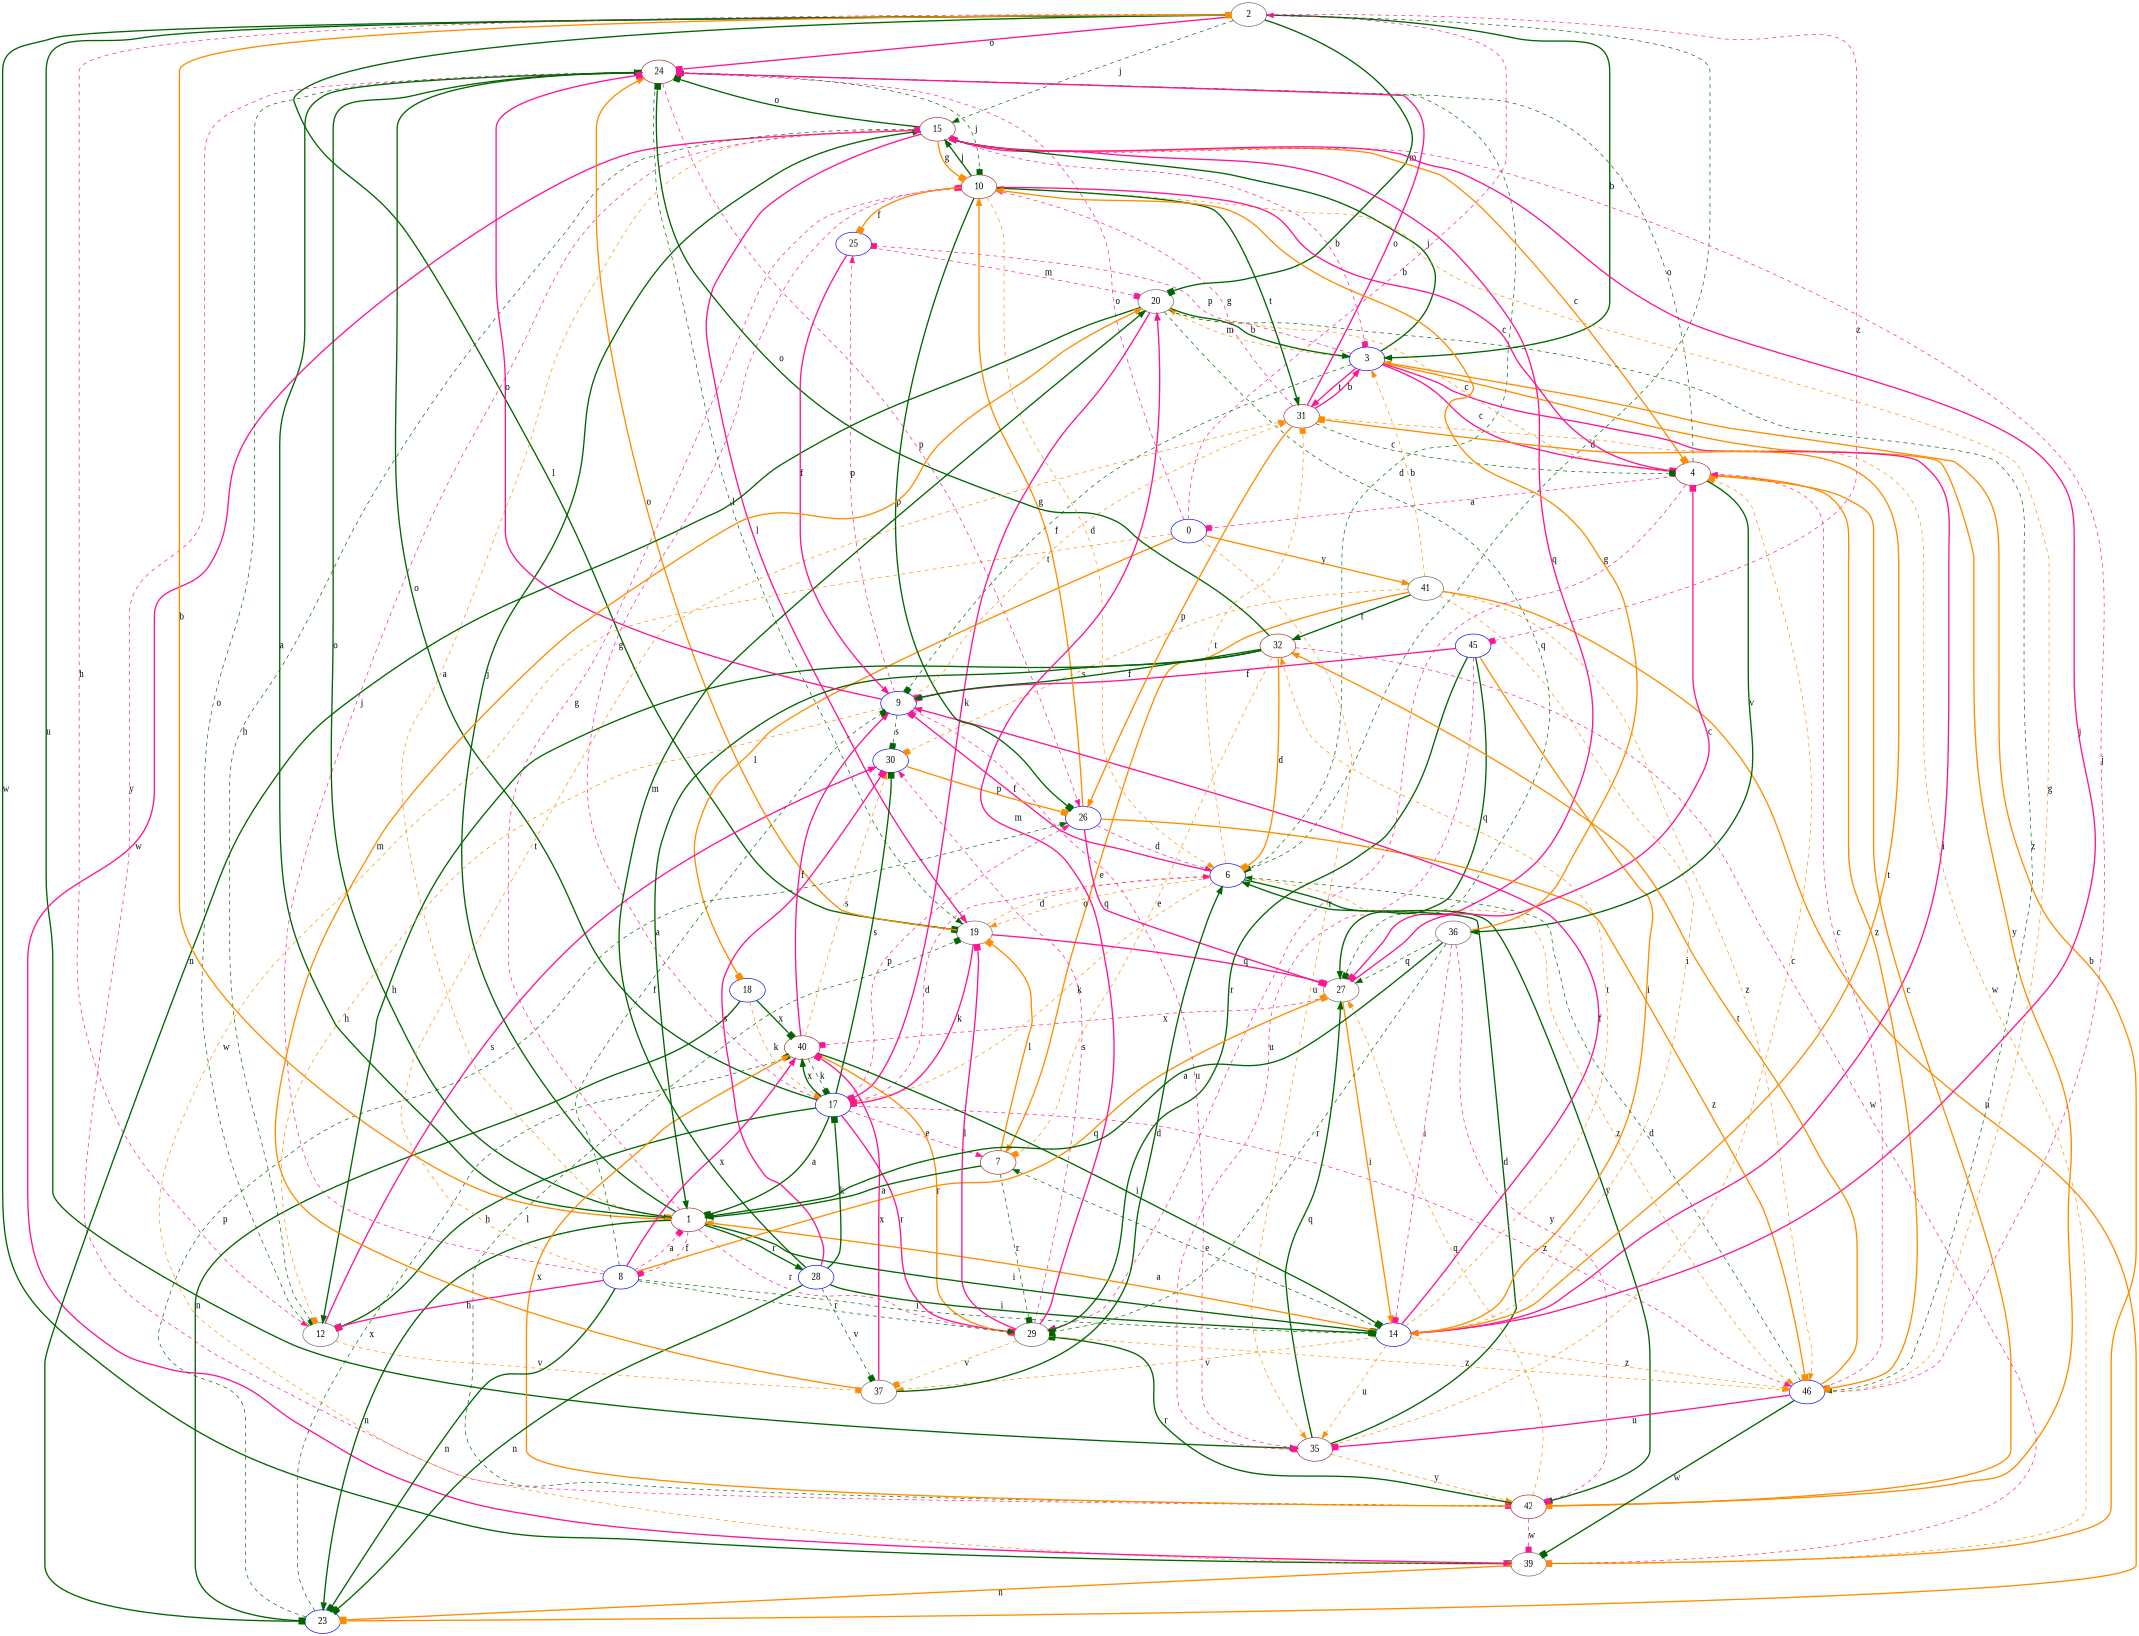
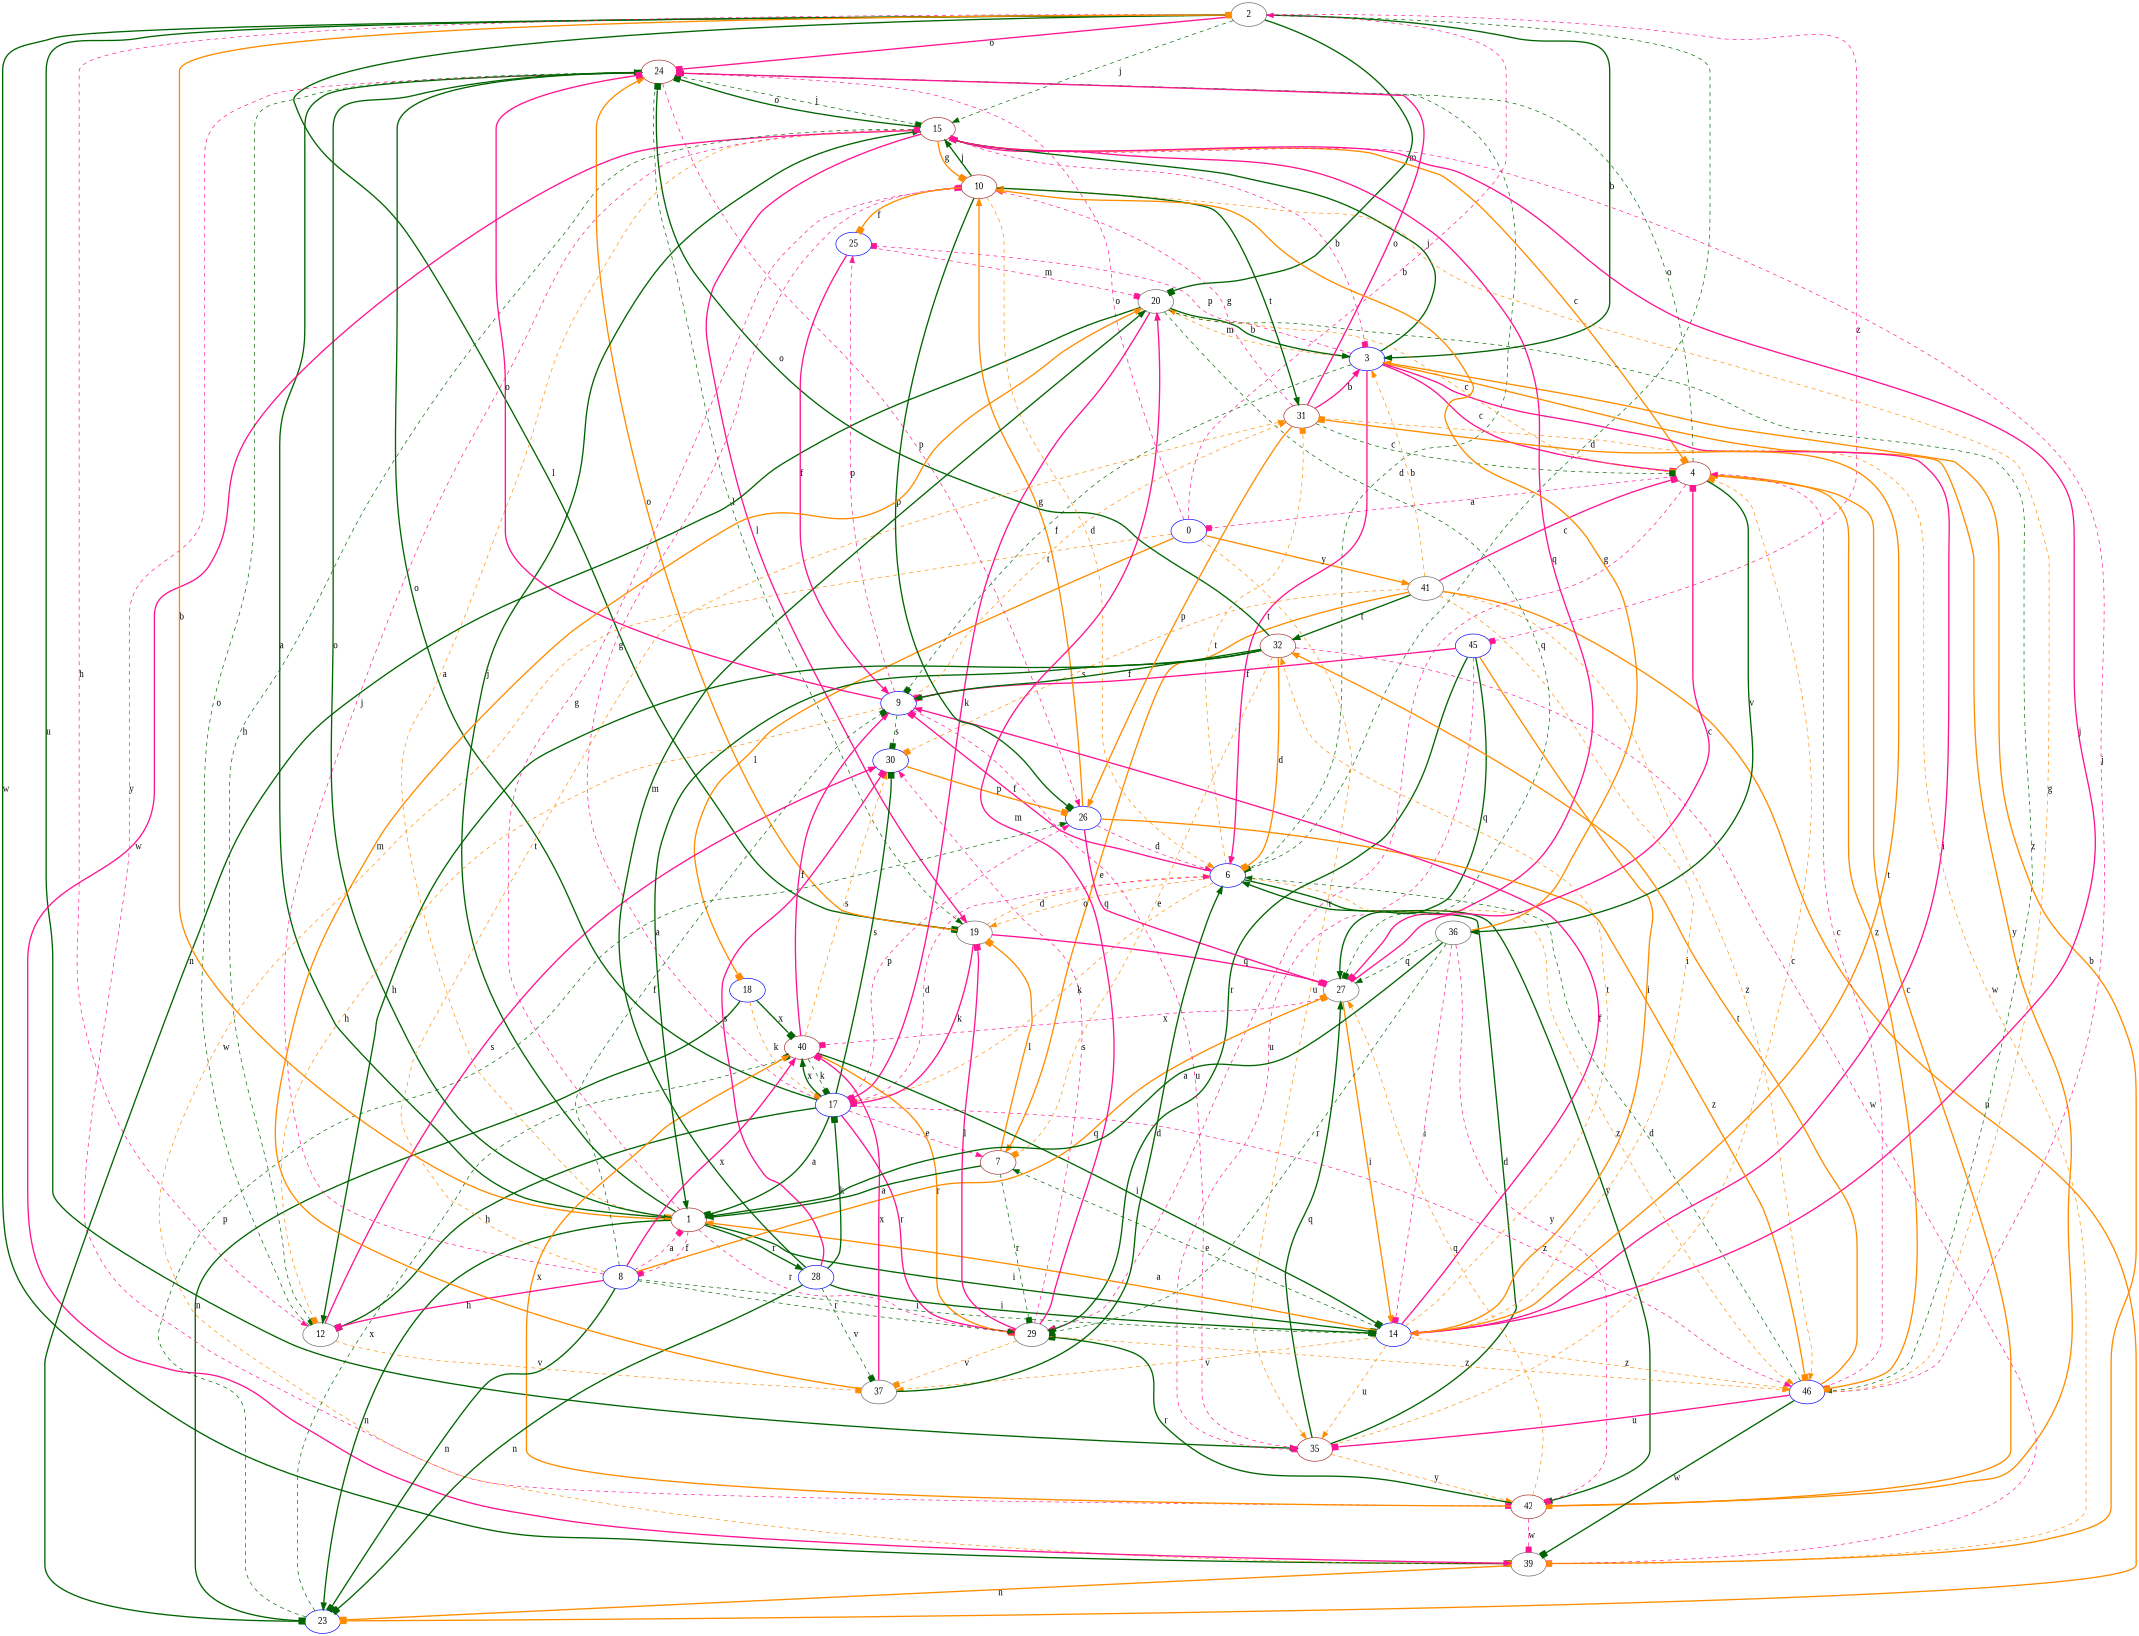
(900, 93) -> (795, 100)
(1357, 275) -> (1552, 525)
(1336, 385) -> (1290, 590)
(599, 1483) -> none
